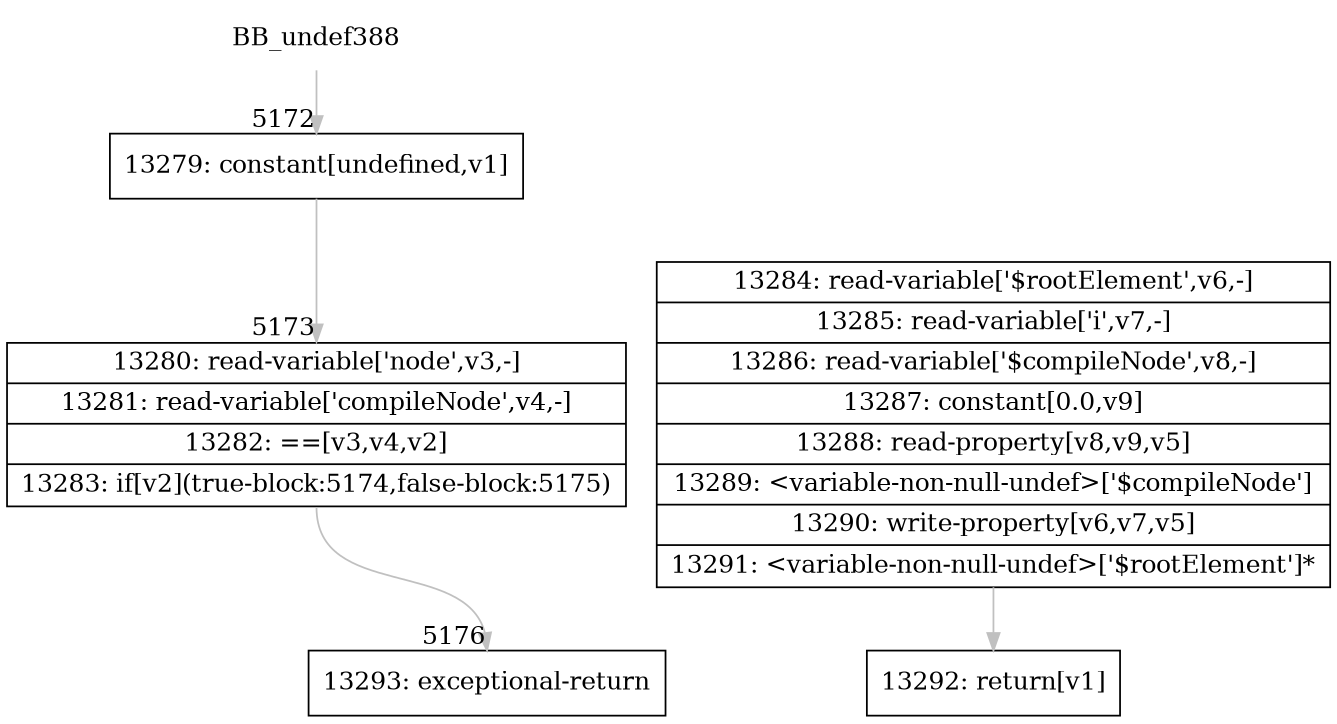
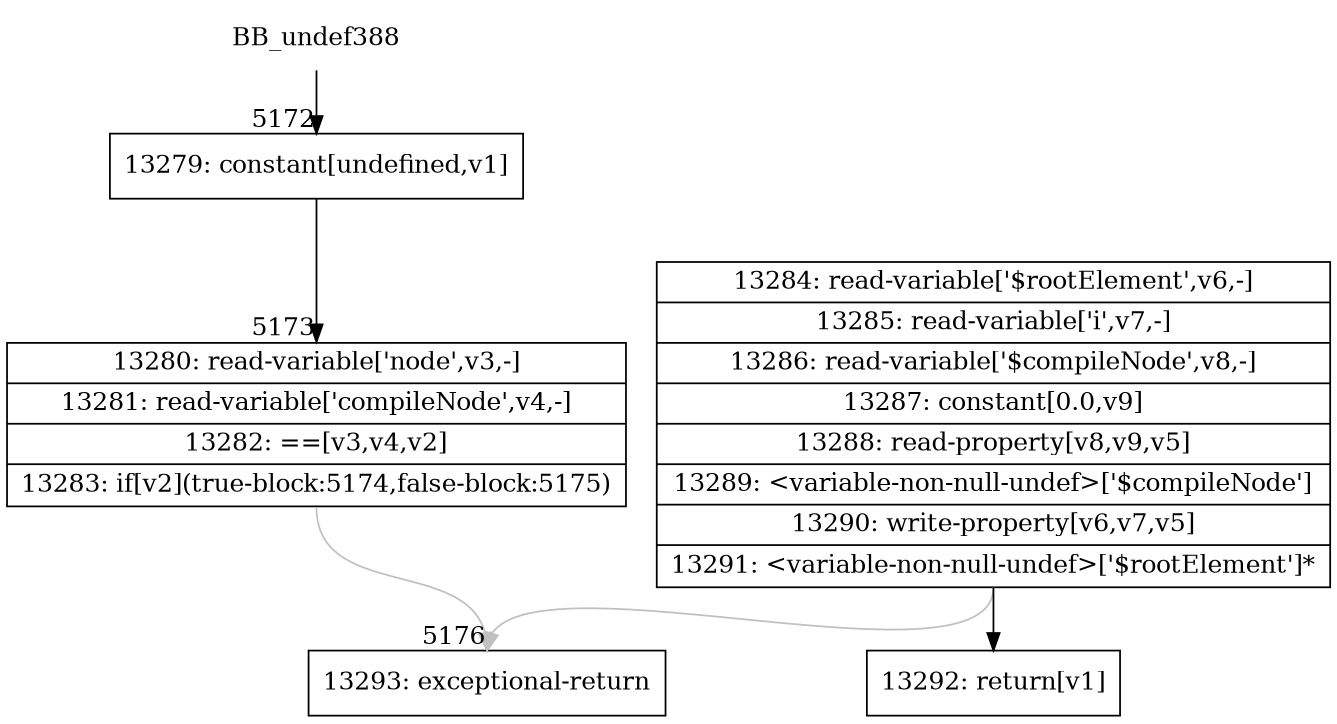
(316, 93) -> (316, 93)
(316, 261) -> (316, 261)
(993, 610) -> (993, 610)
none -> (749, 620)
